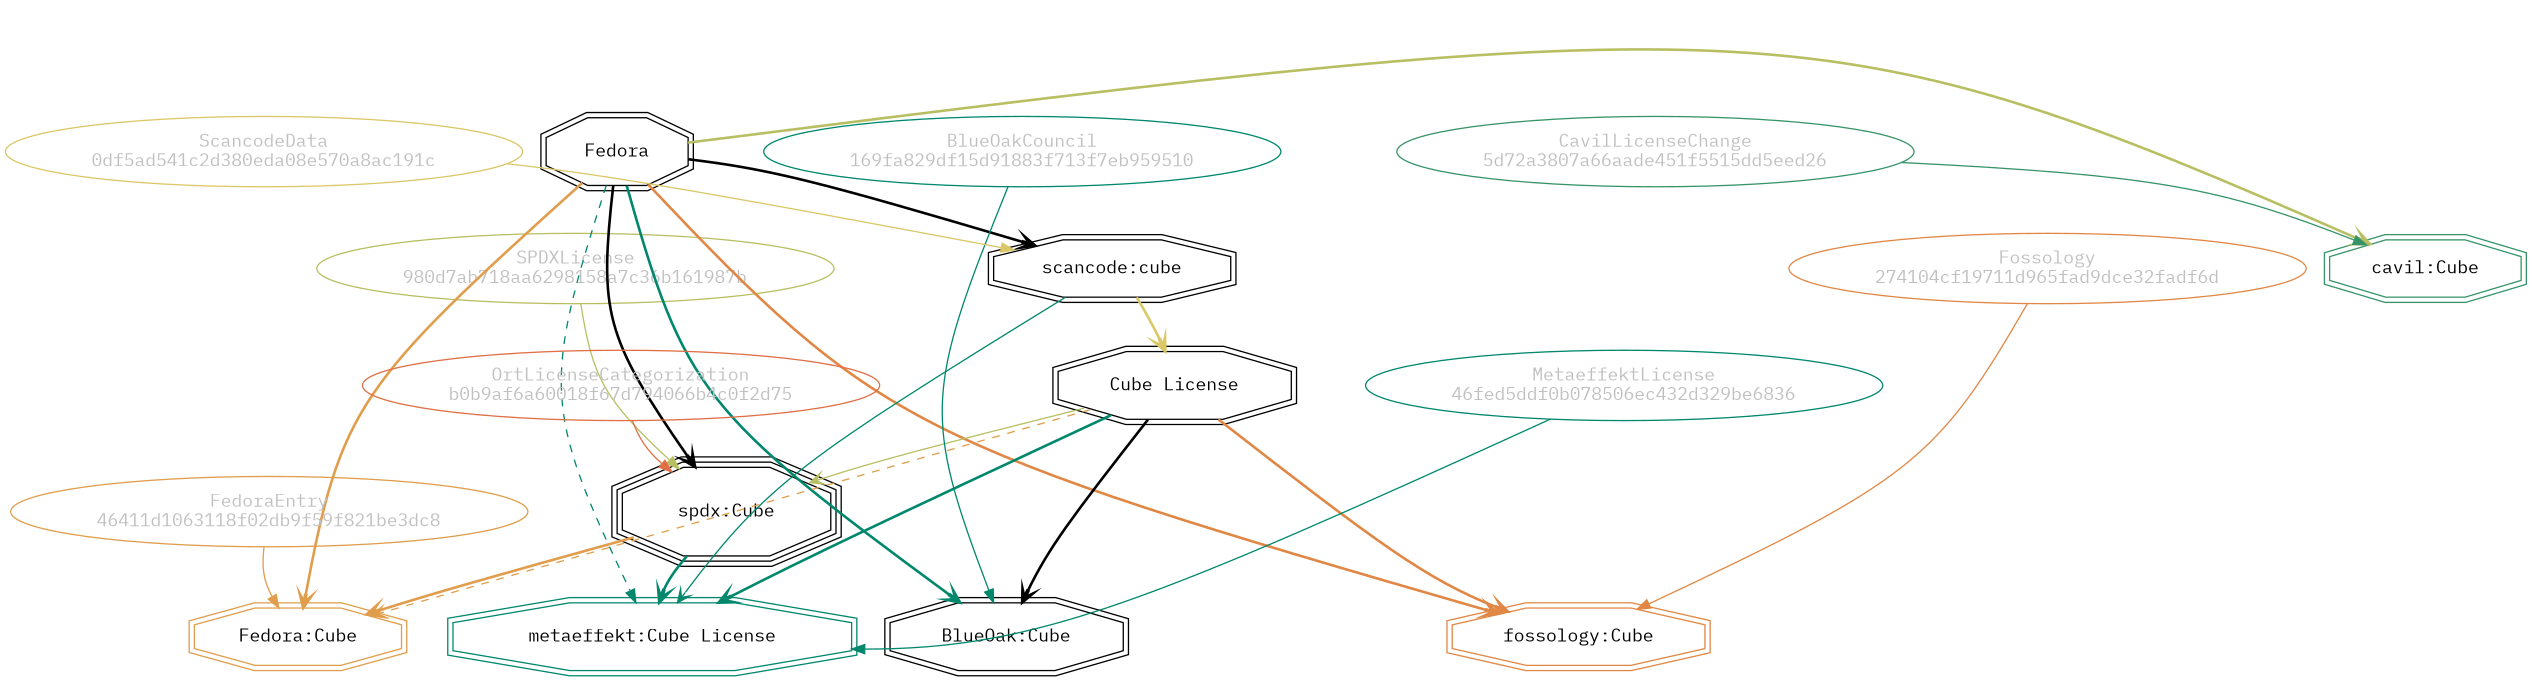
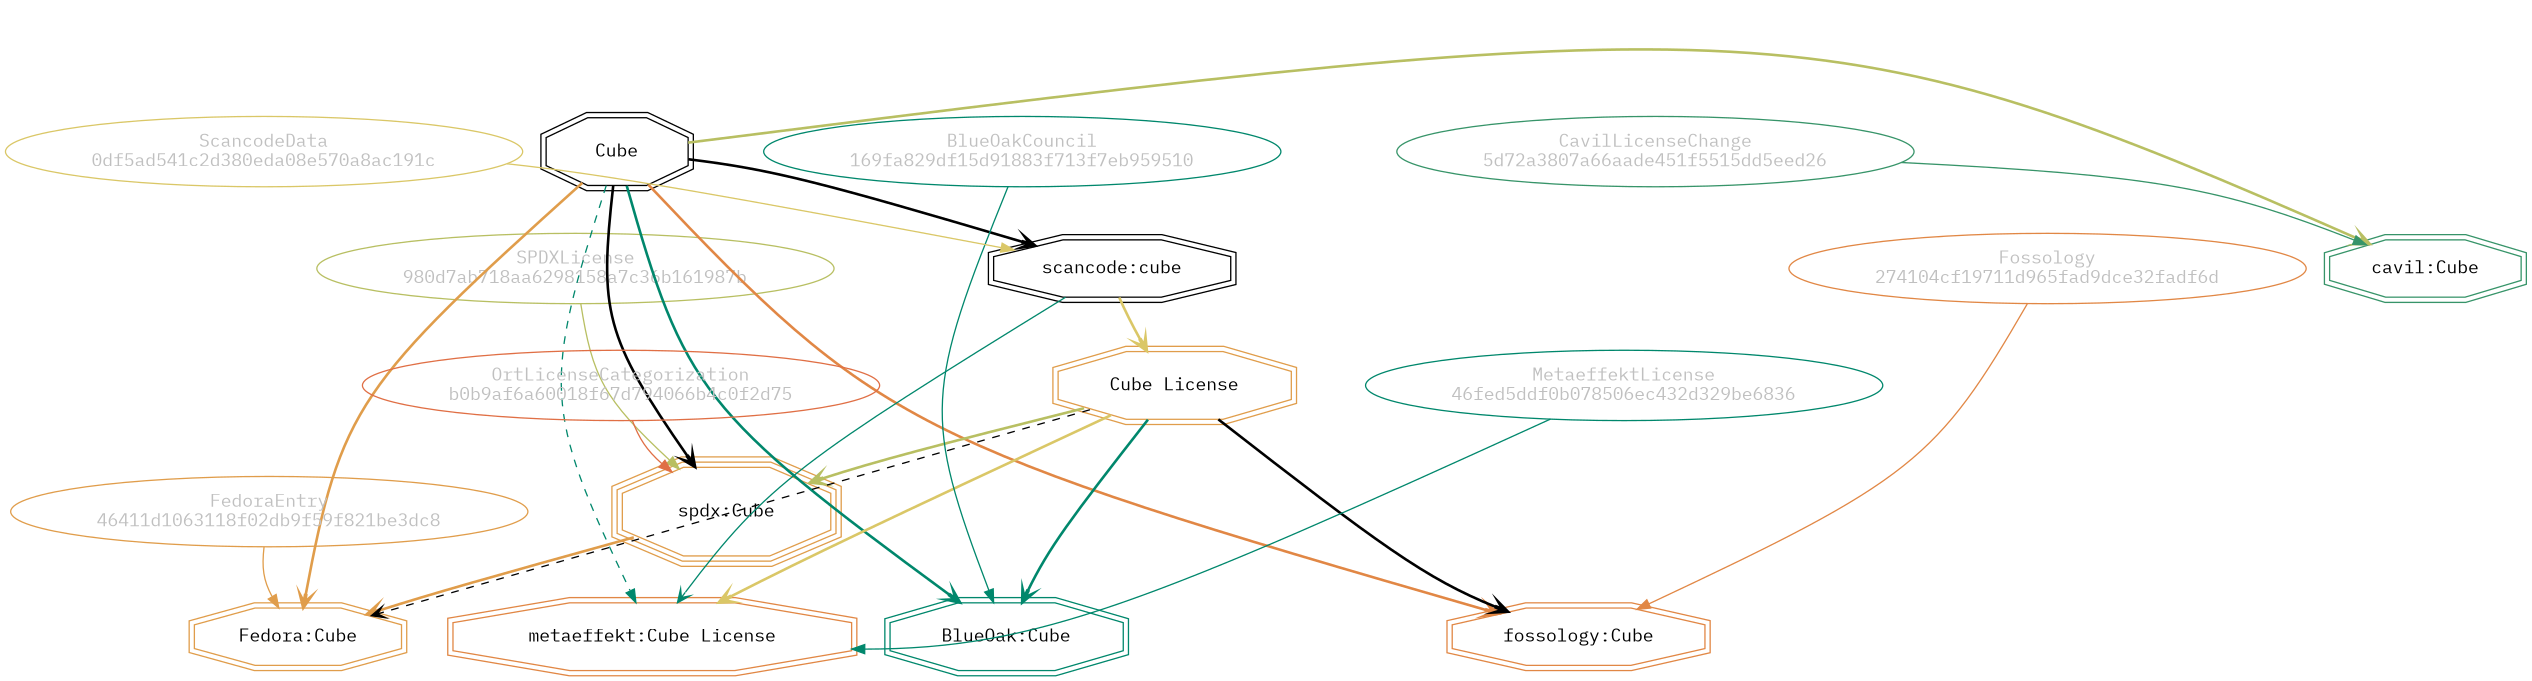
(617, 152) -> (617, 152)
(1149, 318) -> (1129, 319)
(1175, 385) -> (1175, 385)
(920, 450) -> (920, 450)
(1084, 503) -> (1084, 503)
(920, 505) -> (920, 505)
(737, 511) -> (737, 511)
(727, 512) -> (727, 512)
(1352, 521) -> (1352, 521)
(674, 572) -> none
(652, 637) -> (652, 637)
(1007, 637) -> (1007, 637)
